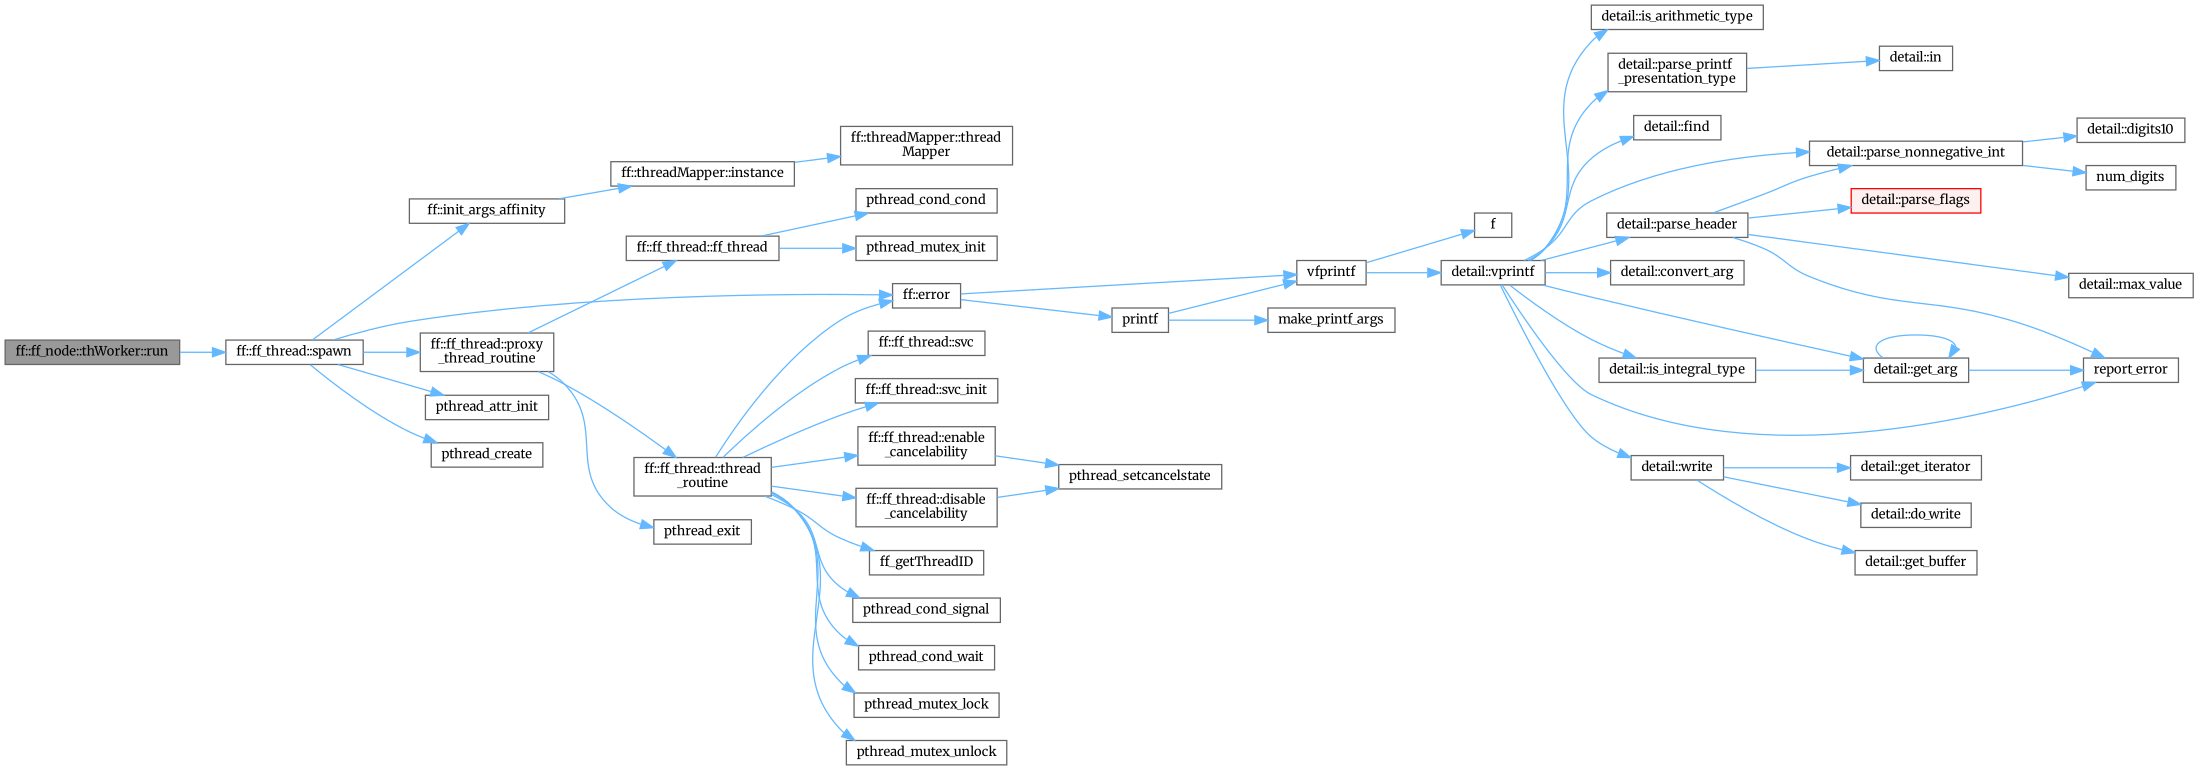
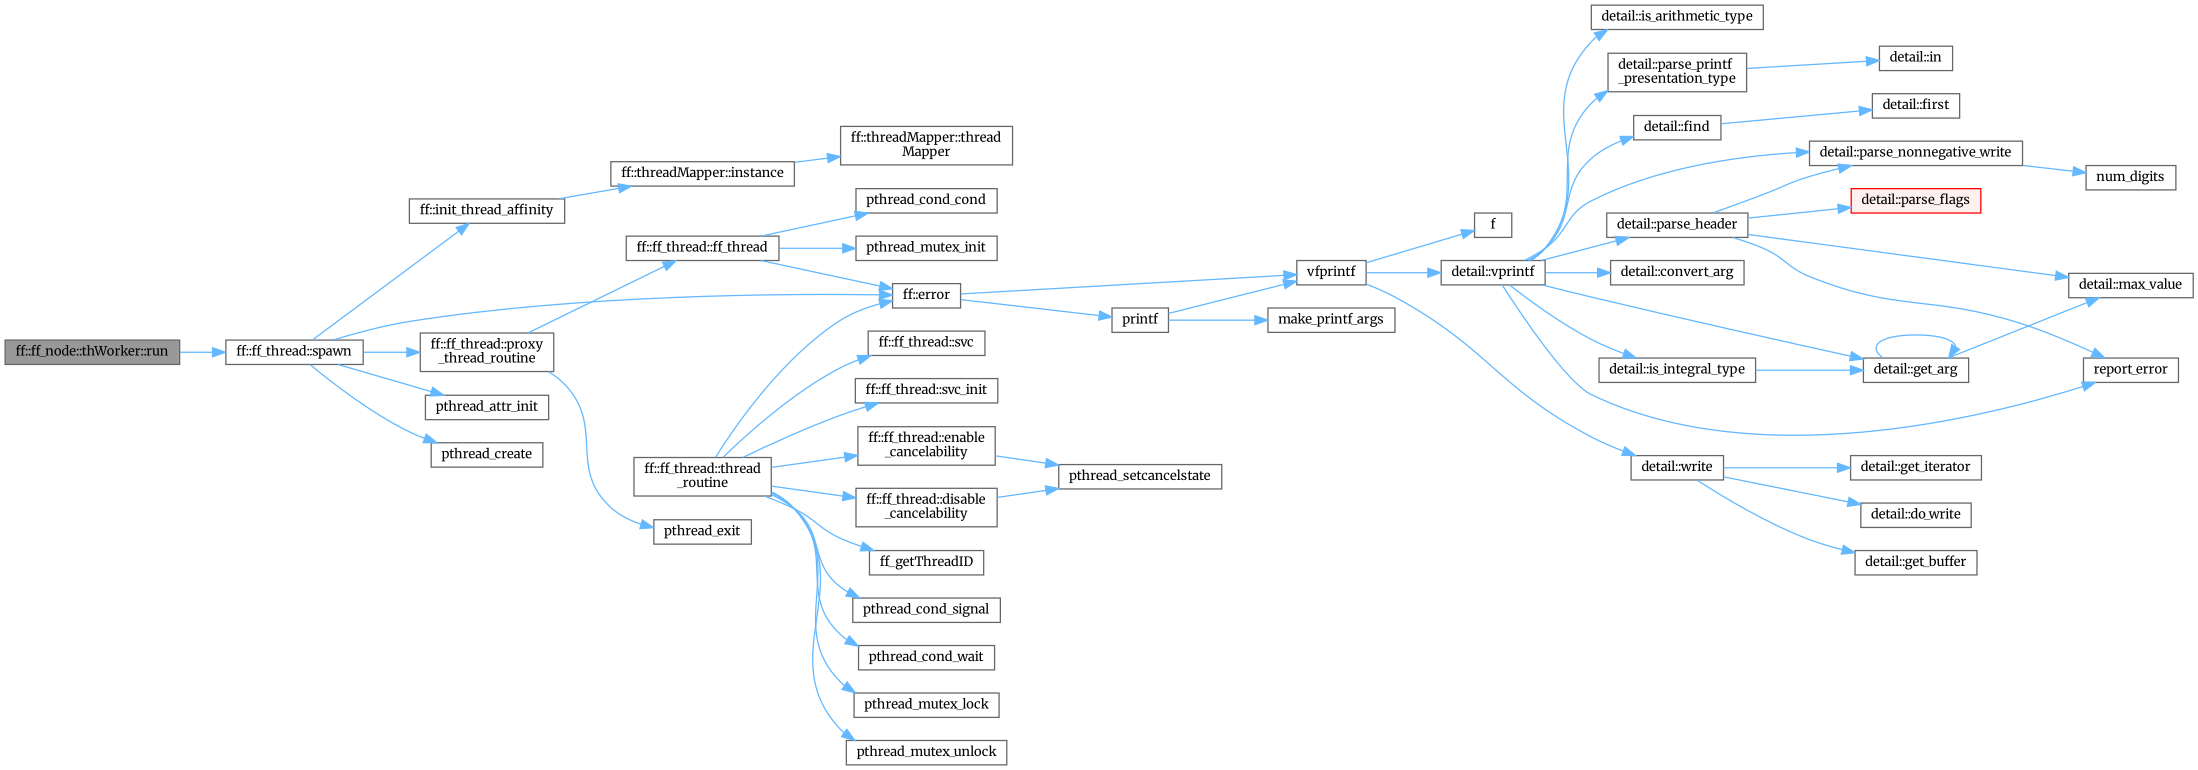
none -> (1916, 106)
(2131, 130) -> none
(1916, 153) -> (1916, 153)
(487, 211) -> (487, 211)
none -> (820, 273)
(2020, 370) -> (2014, 332)
(1549, 378) -> (1494, 369)
(604, 408) -> none
